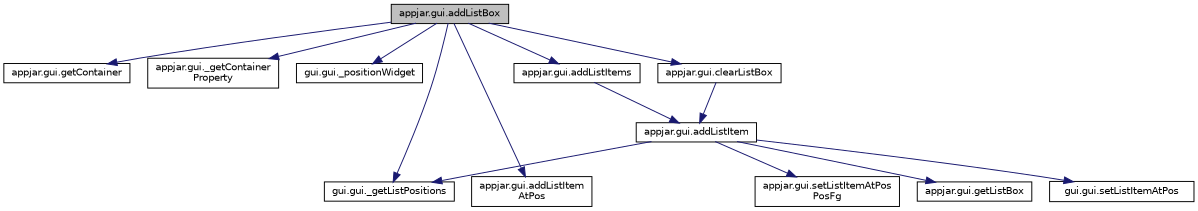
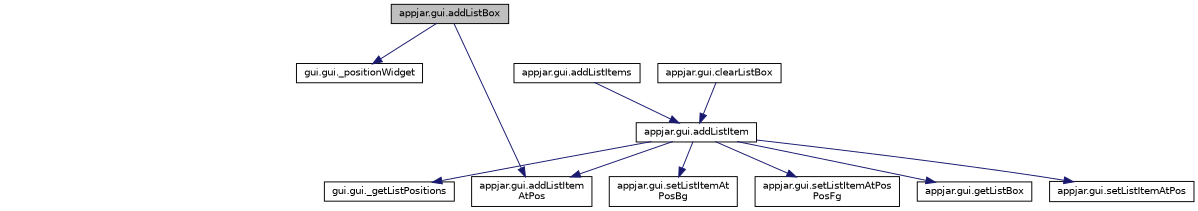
(509, 42) -> none
(580, 43) -> none
(67, 73) -> none
(213, 73) -> none
(427, 100) -> none
none -> (626, 158)
none -> (673, 192)
(1122, 192) -> (1122, 192)
